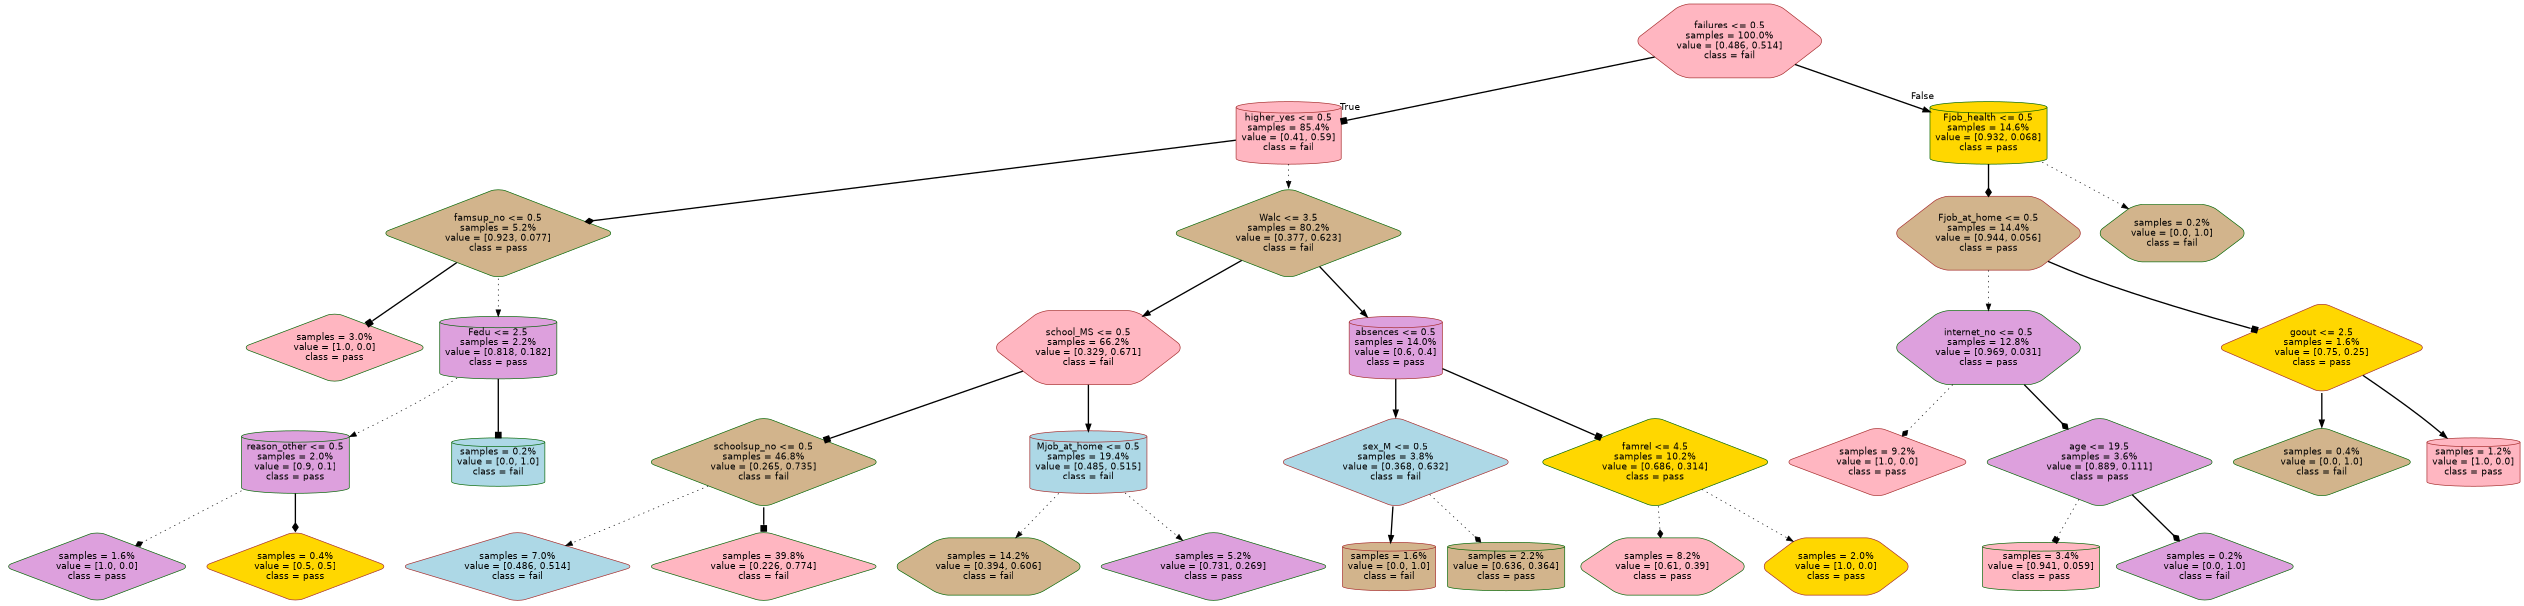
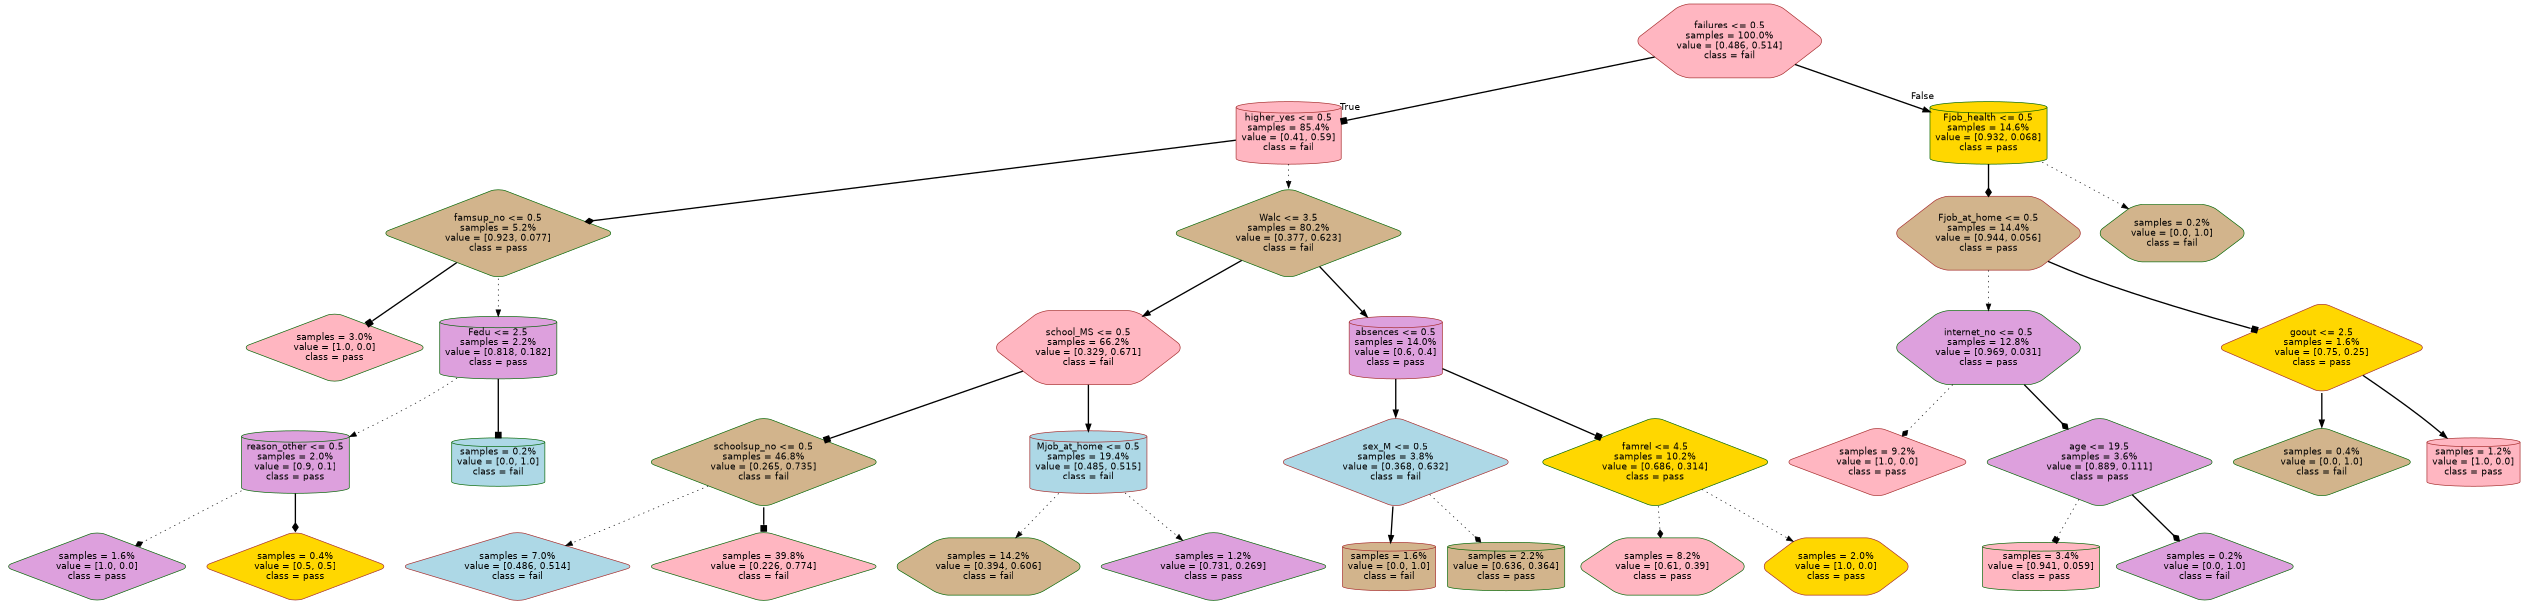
(1213, 567) -> (1213, 567)
